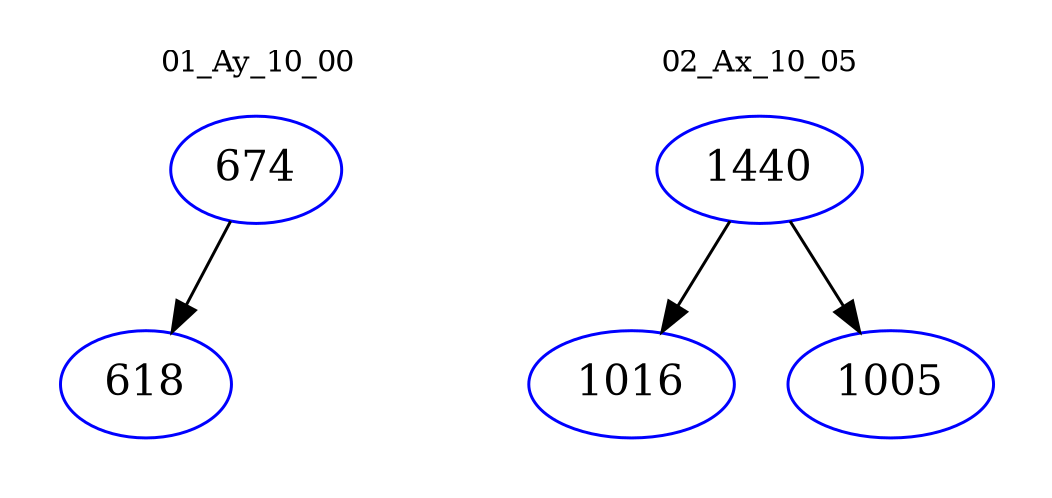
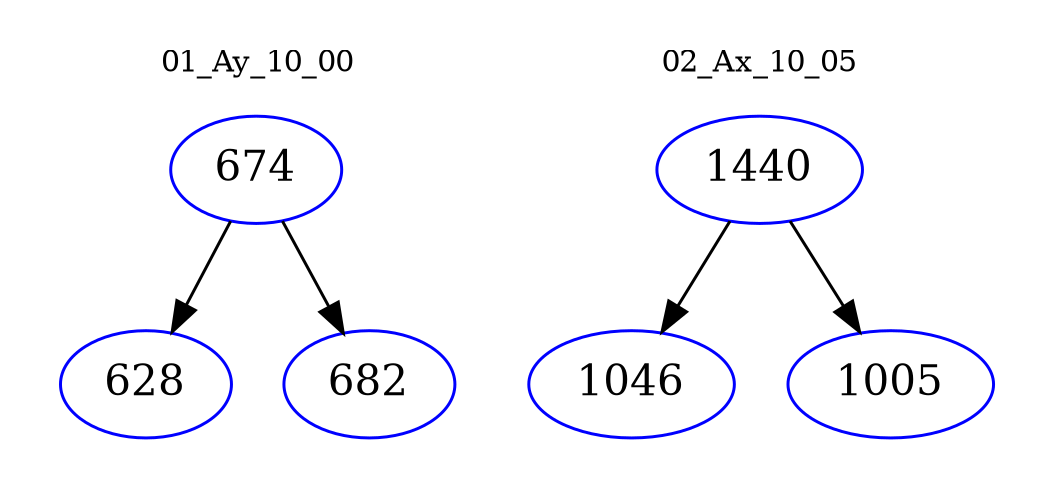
(146, 384) -> (146, 384)
none -> (369, 384)
(632, 384) -> (632, 384)
